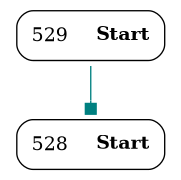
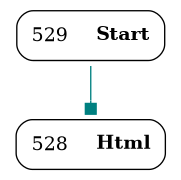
(123, 143) -> (124, 143)
